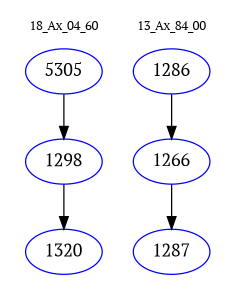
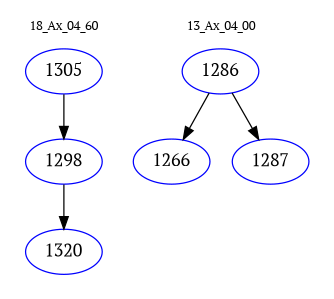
(172, 27) -> (221, 27)
(64, 71) -> (64, 71)
(172, 201) -> (242, 111)
